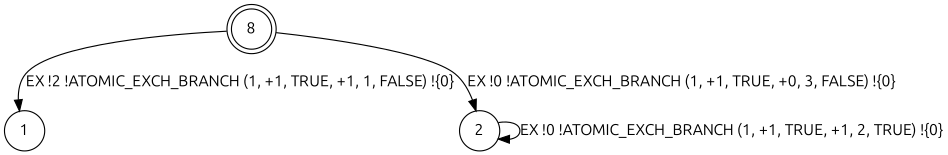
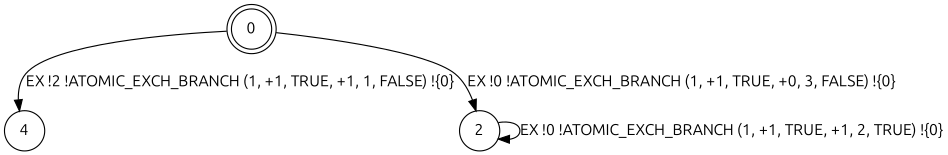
(252, 29) -> (252, 29)
(25, 131) -> (25, 131)
